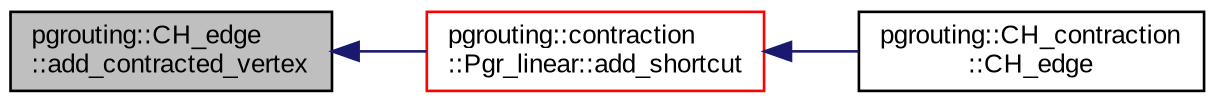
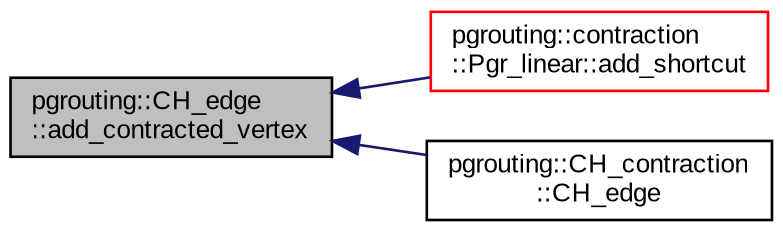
(825, 51) -> (393, 150)
